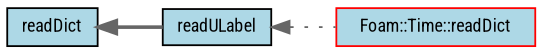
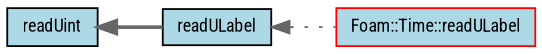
(52, 27) -> (52, 27)
(436, 27) -> (436, 27)
